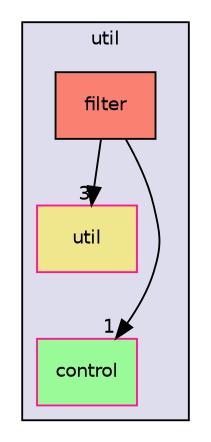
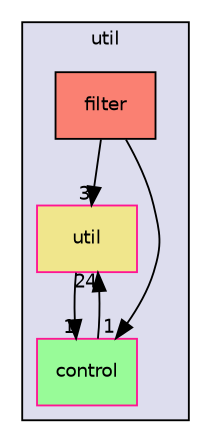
none -> (75, 296)
none -> (99, 315)
